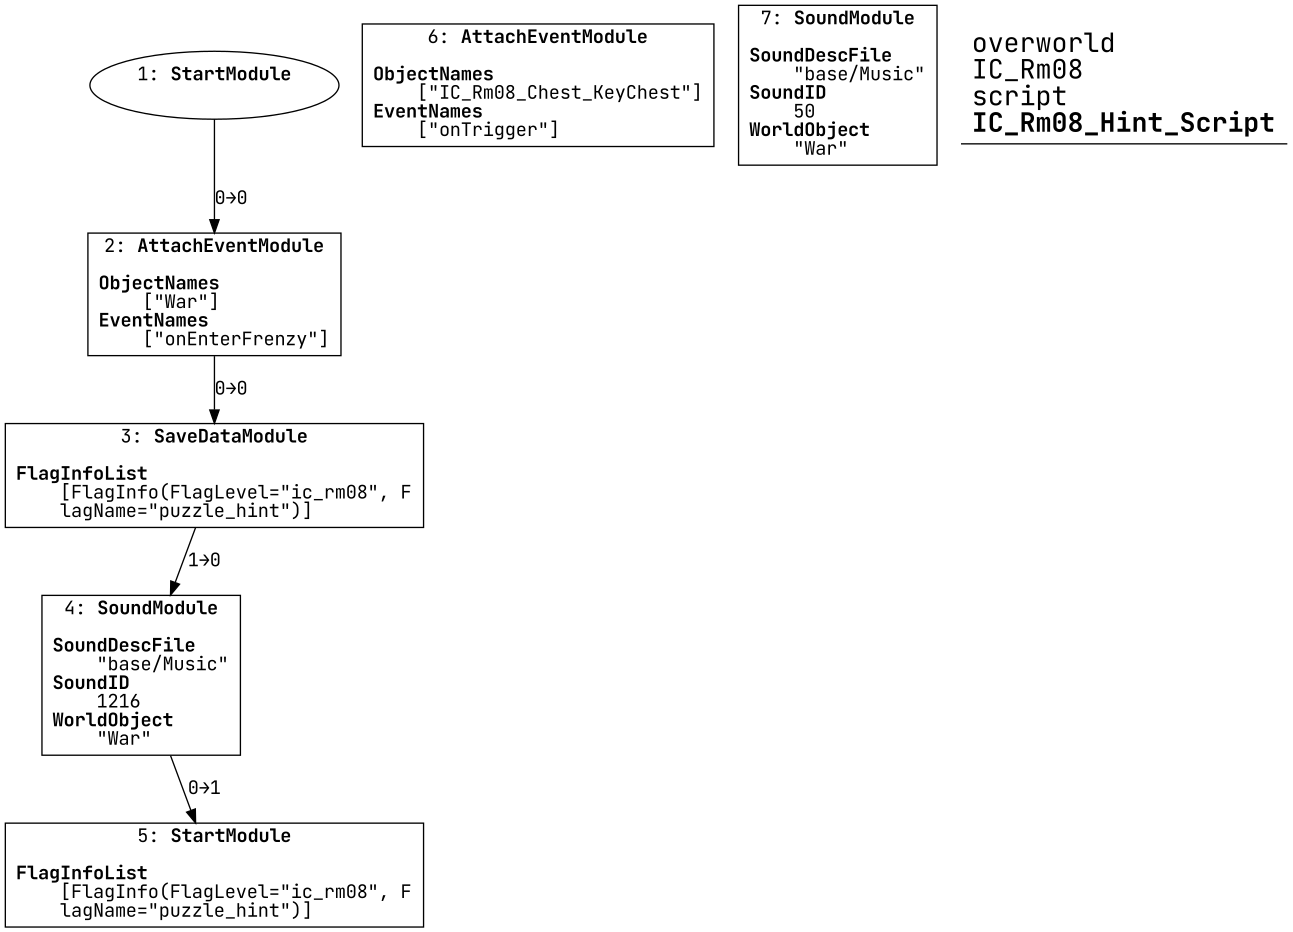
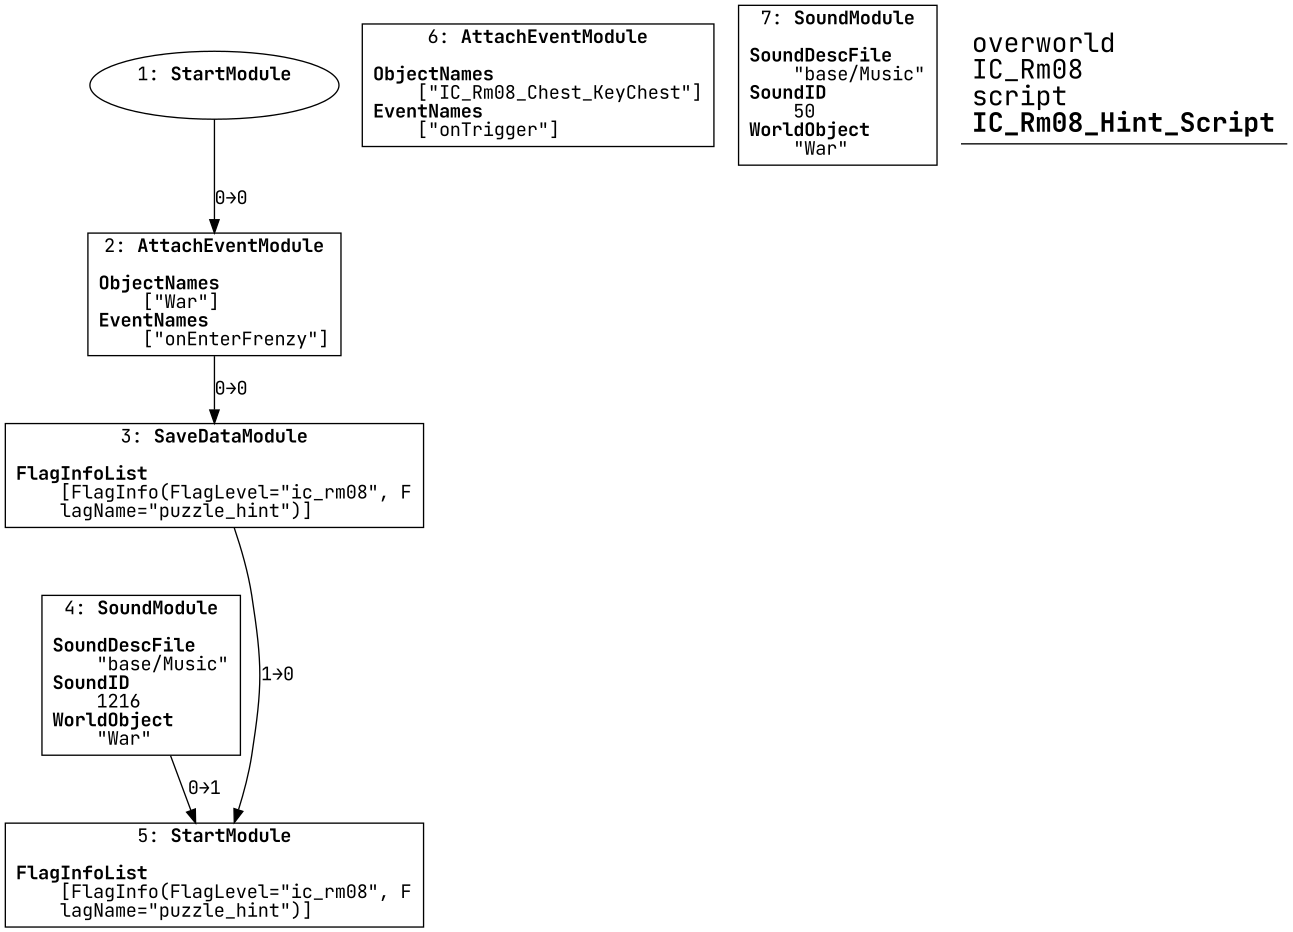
(185, 555) -> (260, 668)
